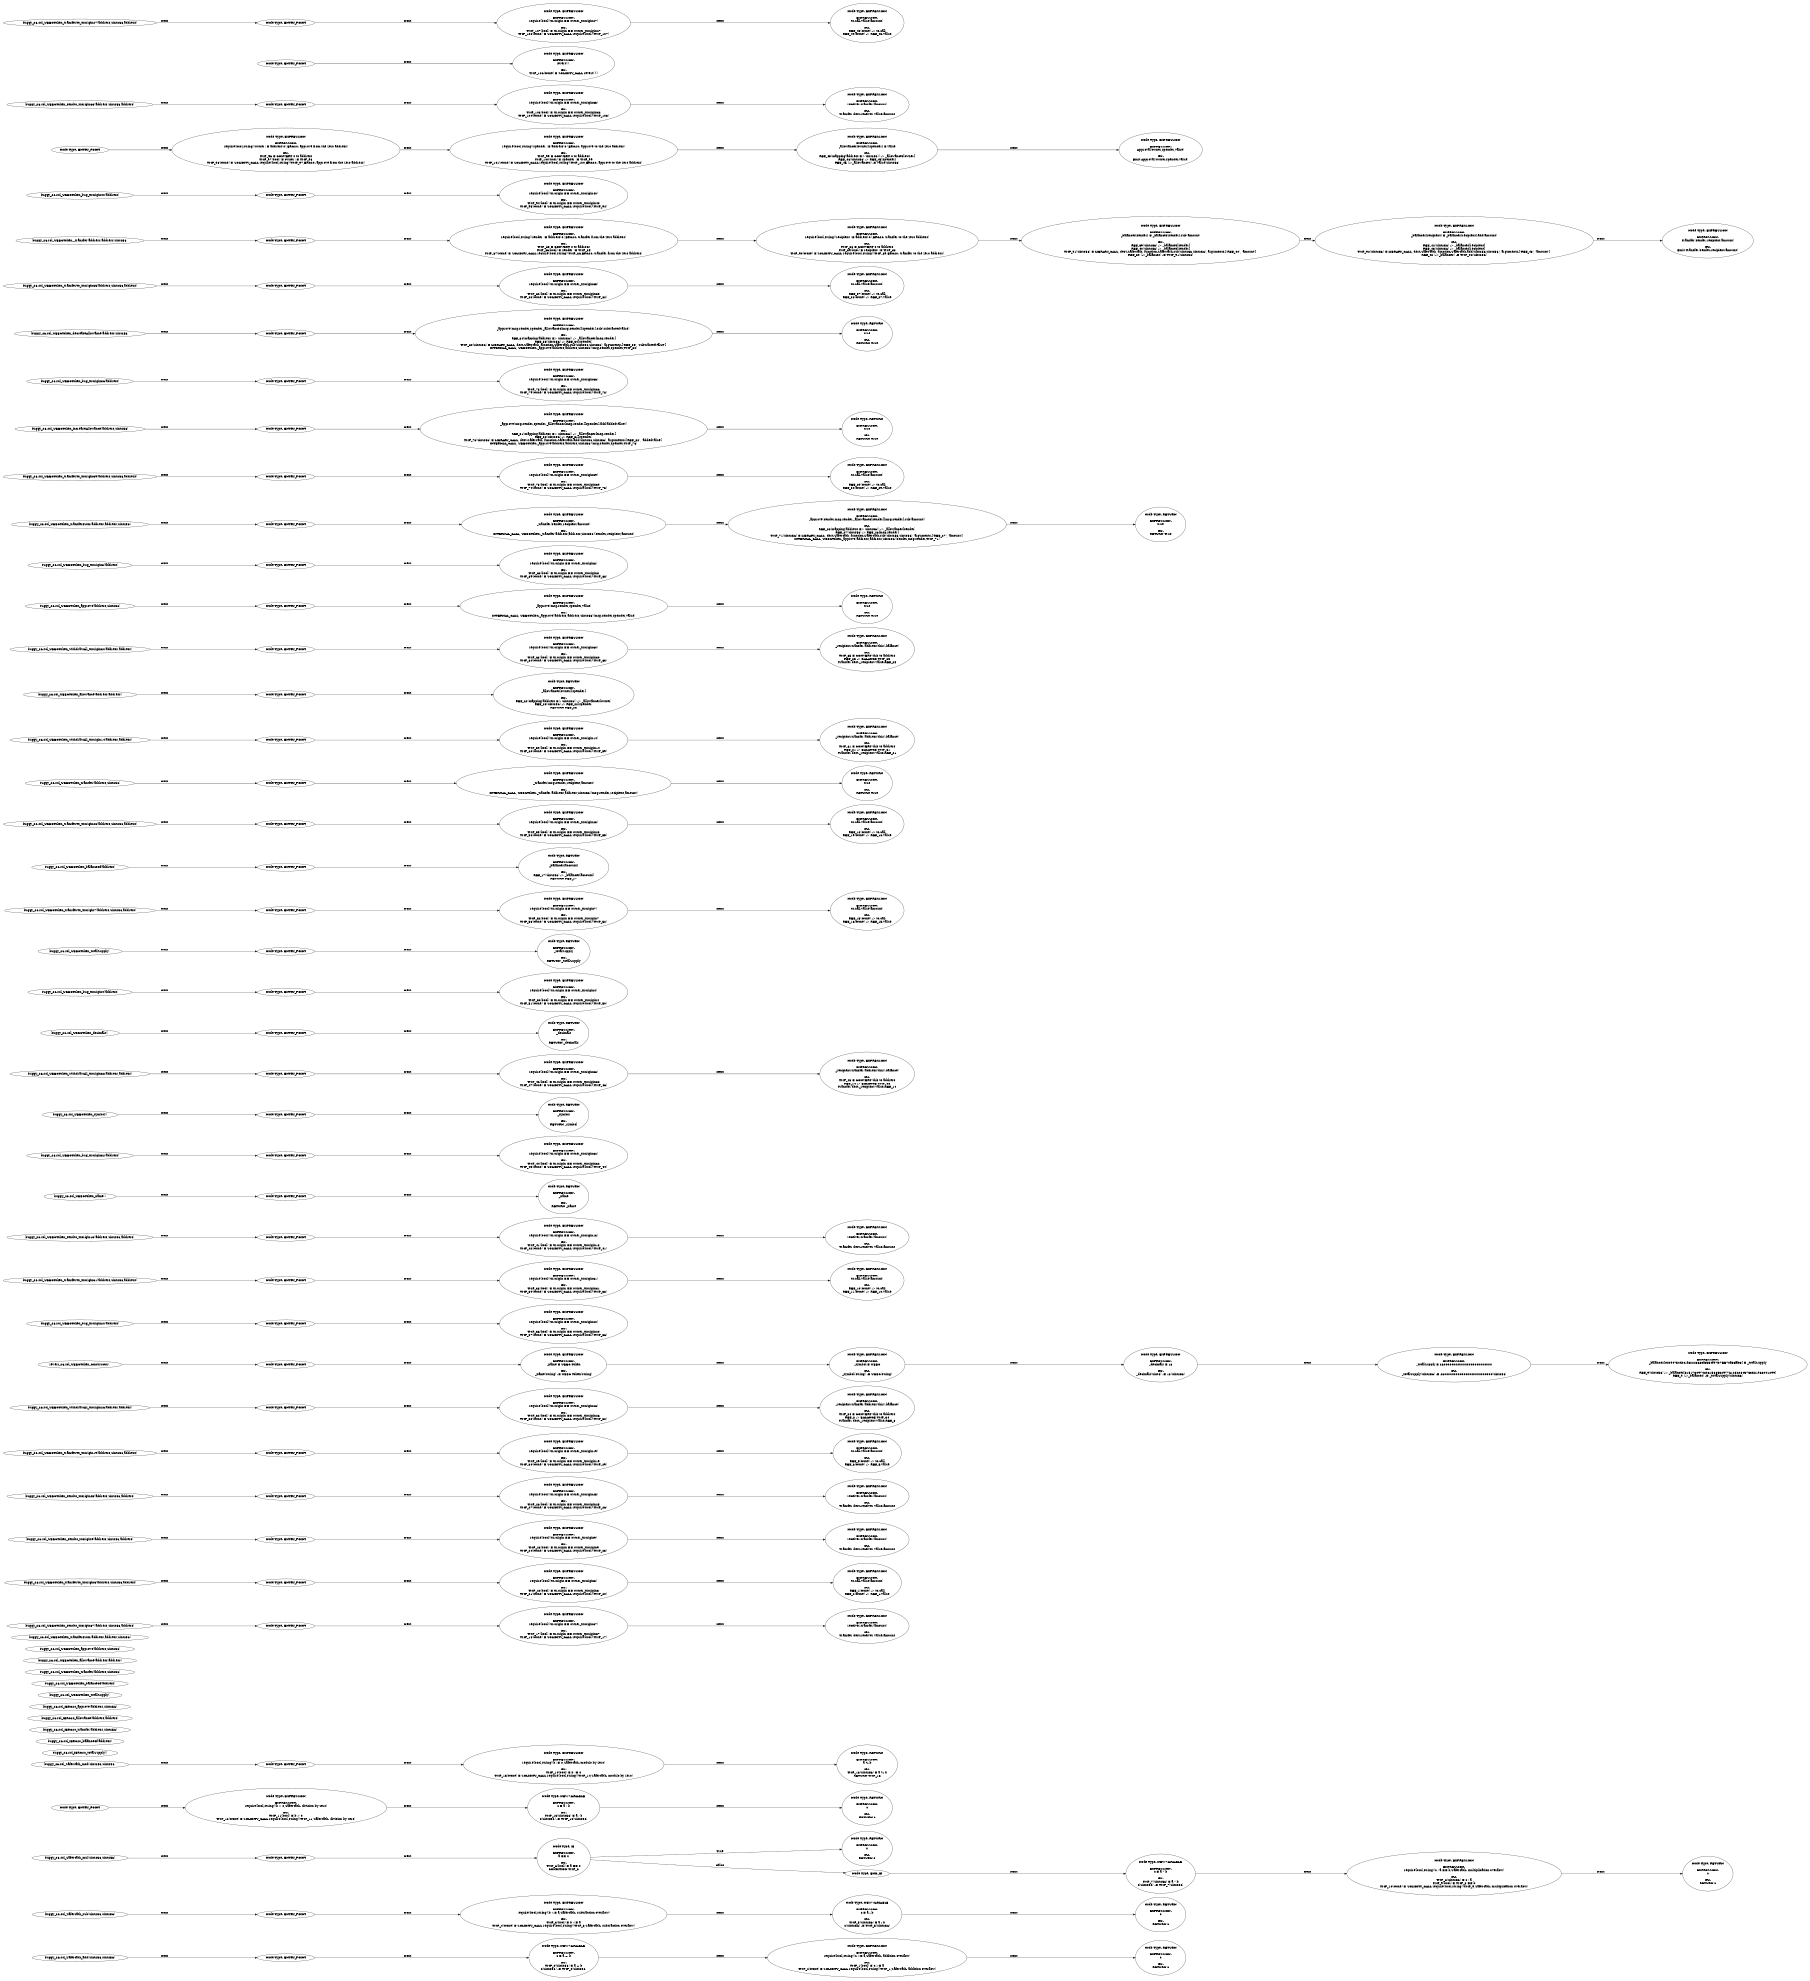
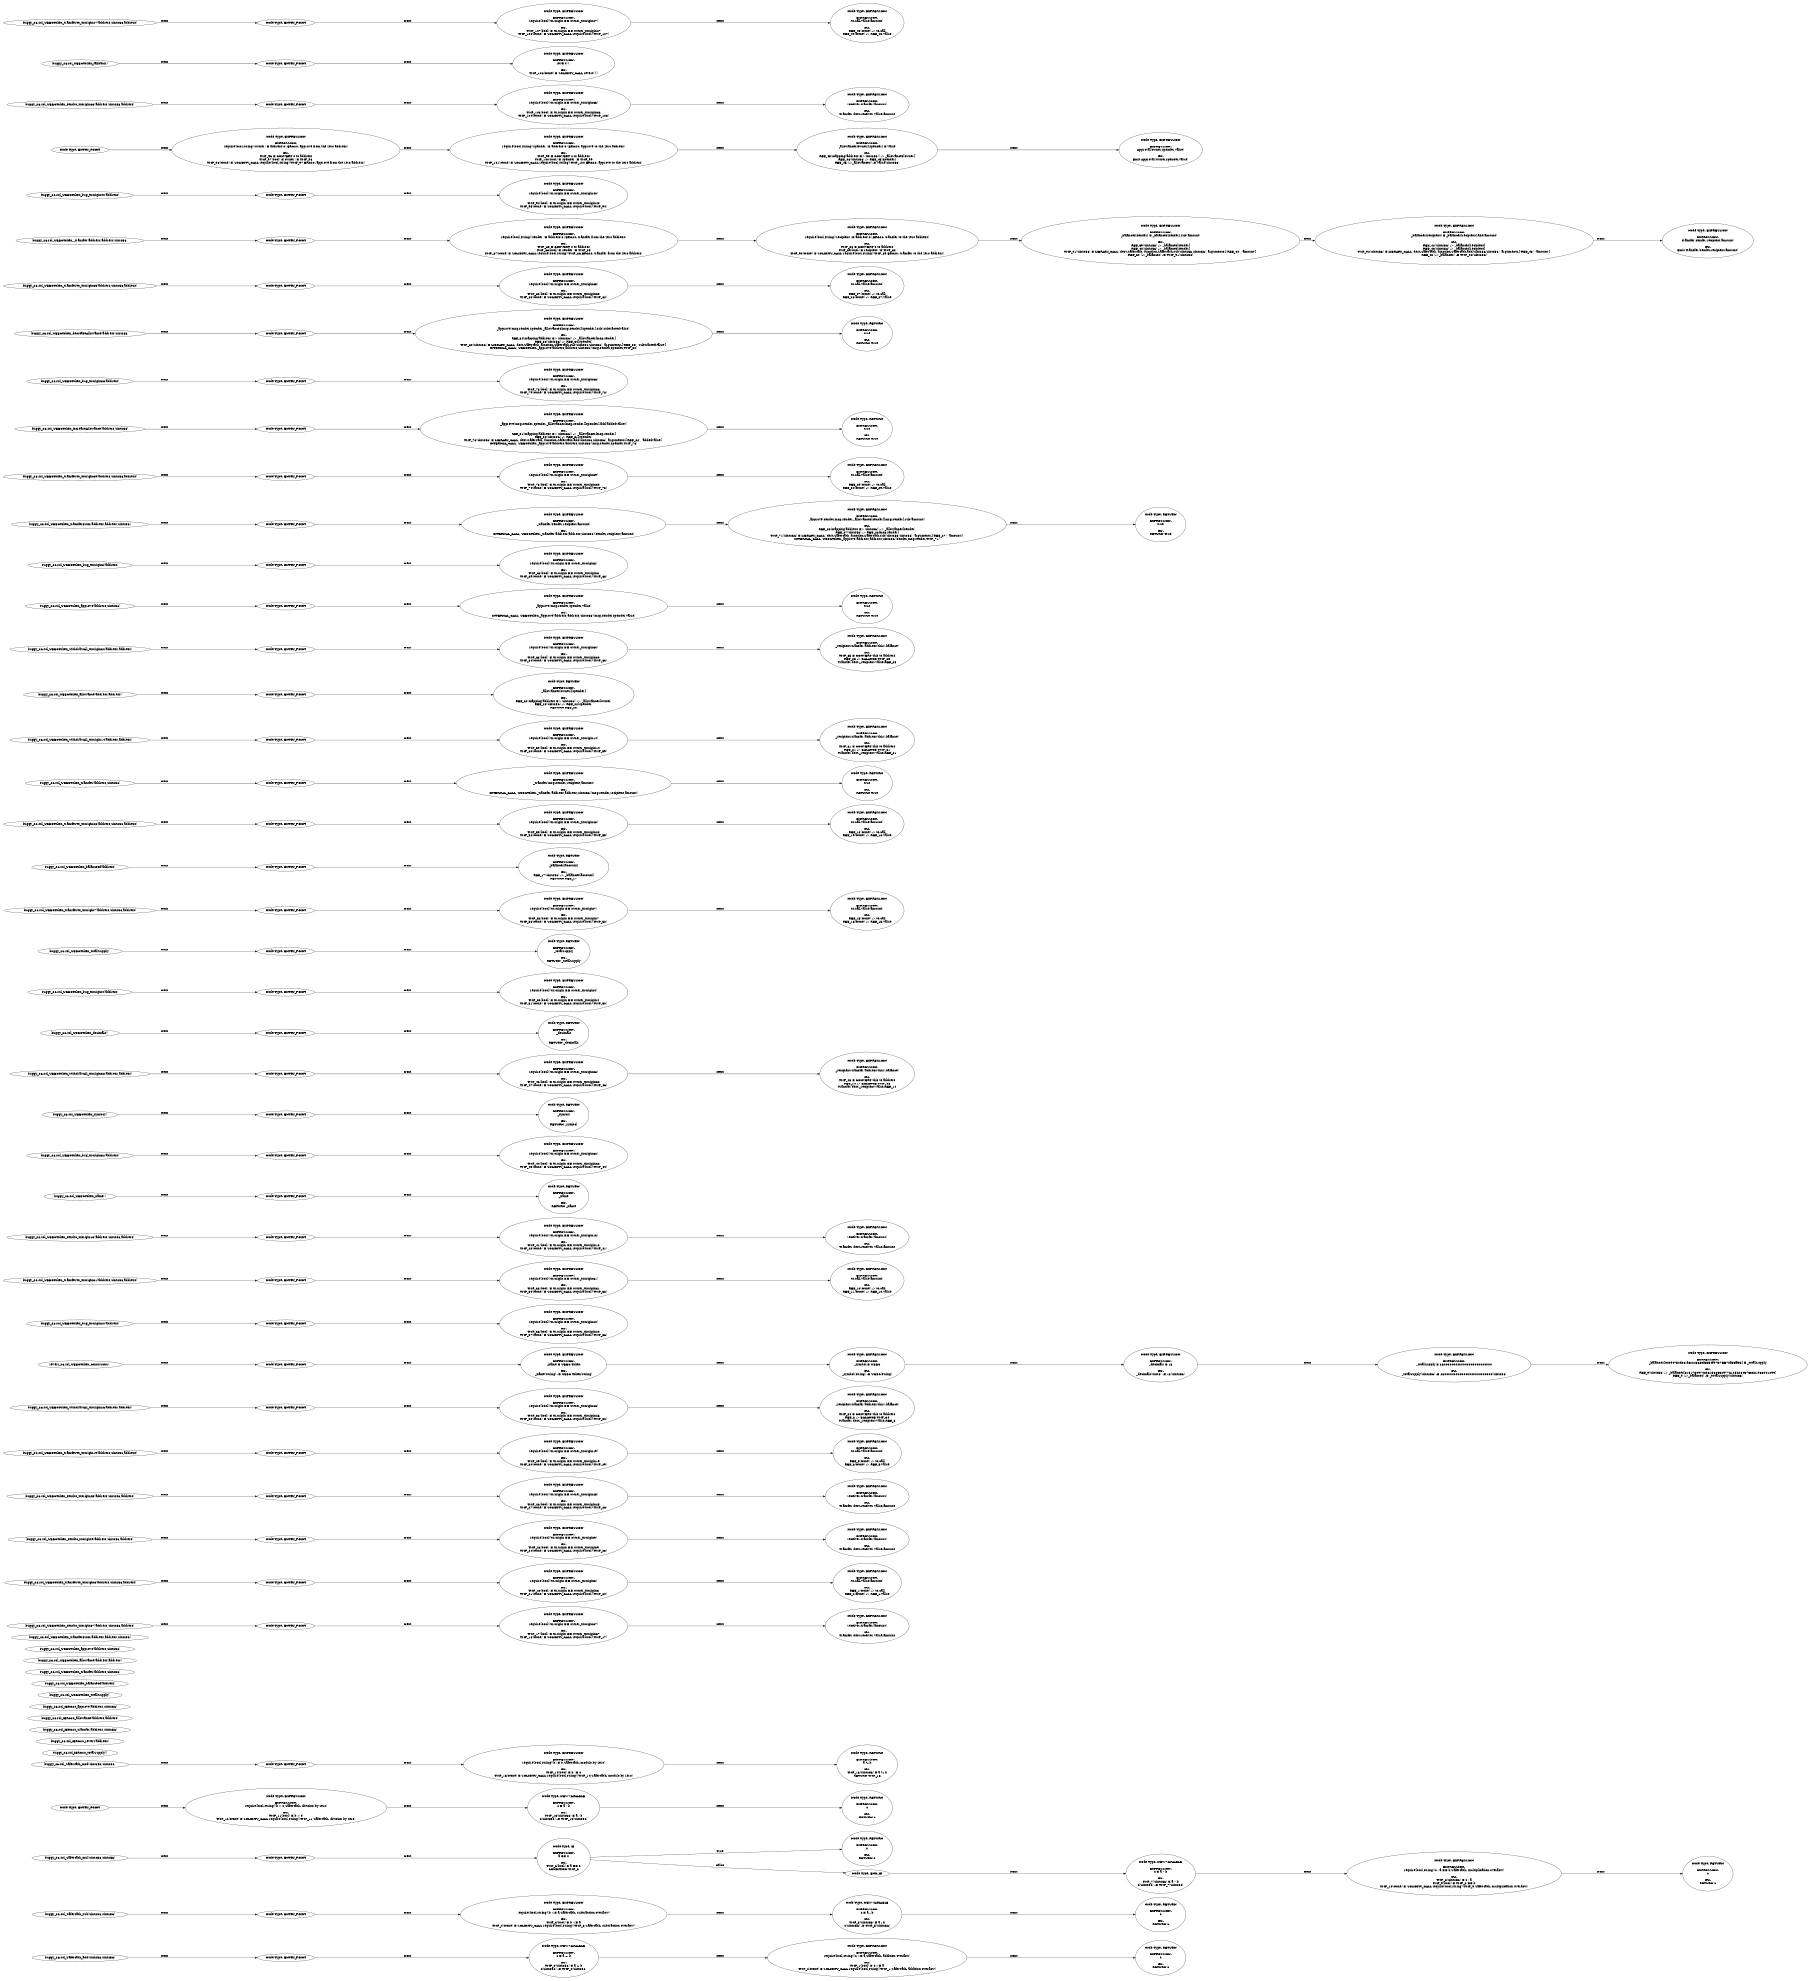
none -> (80, 64)
(80, 1741) -> (80, 1741)
